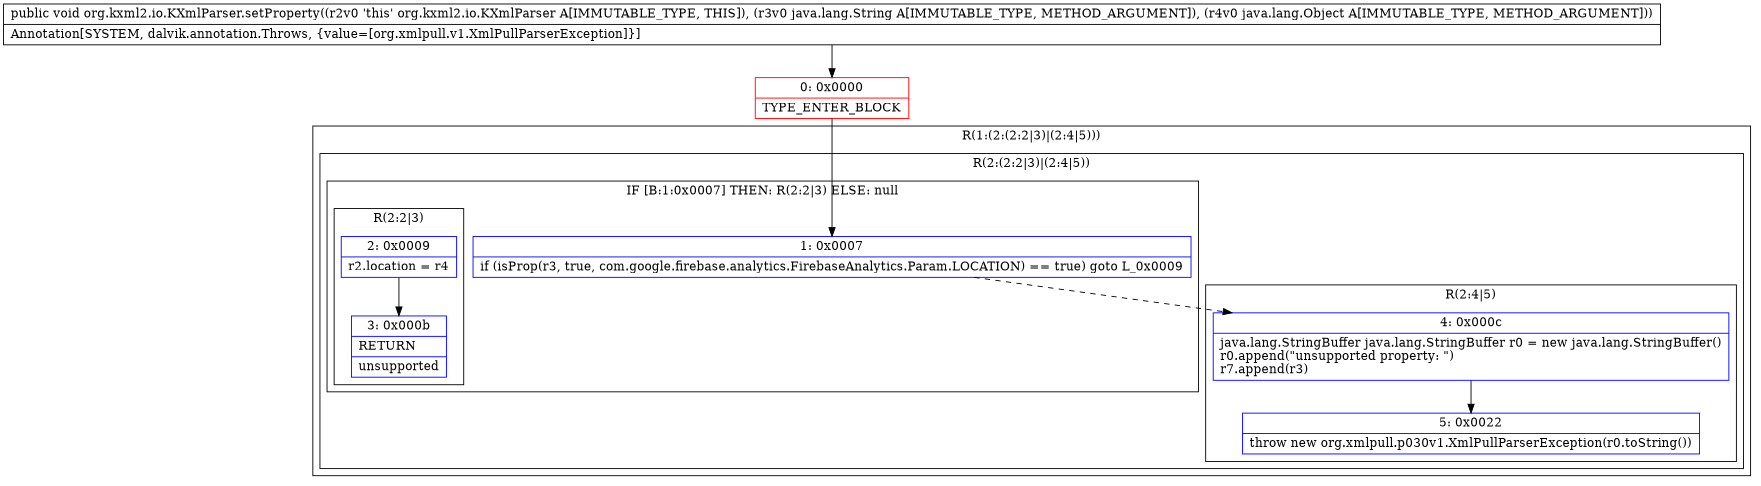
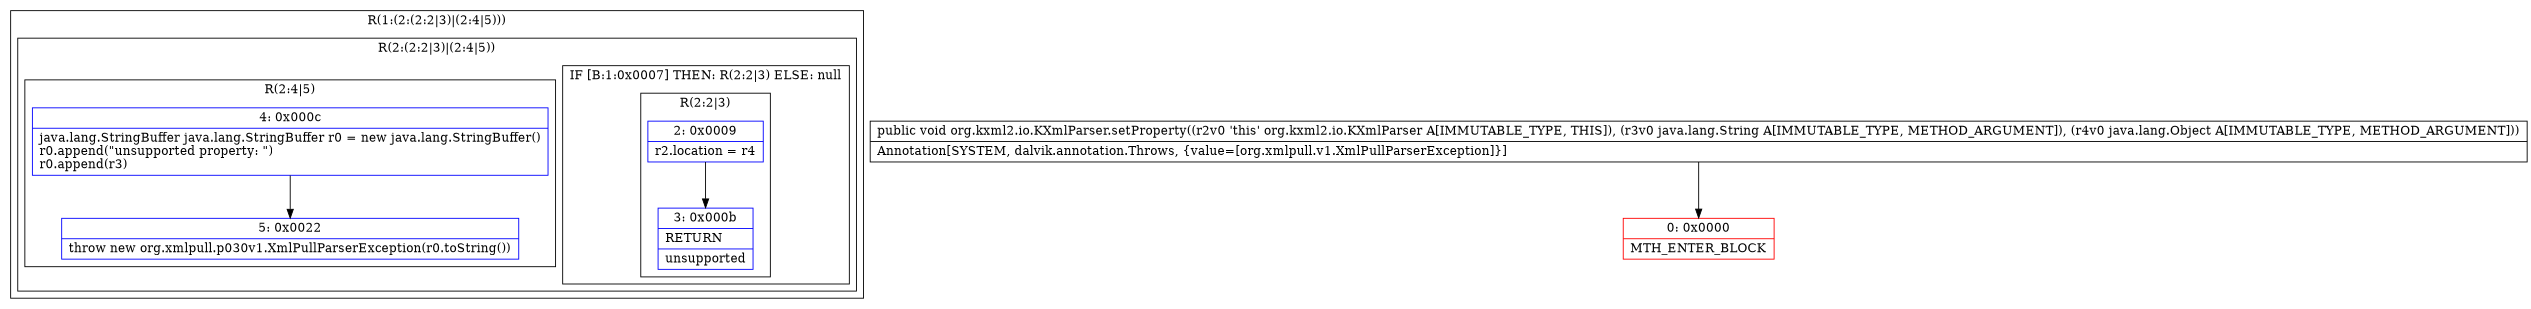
(832, 108) -> (1699, 248)
(832, 257) -> none
(1265, 370) -> (84, 165)
